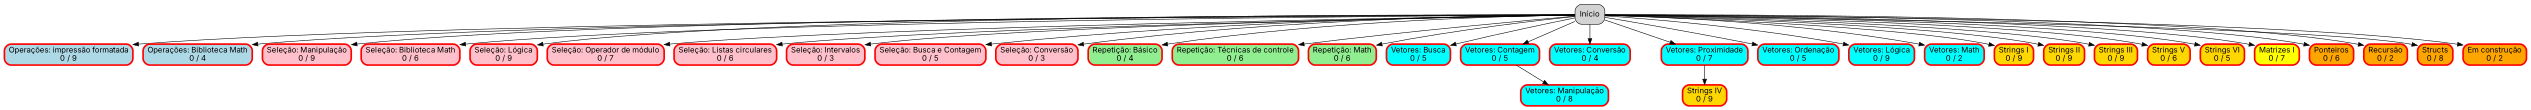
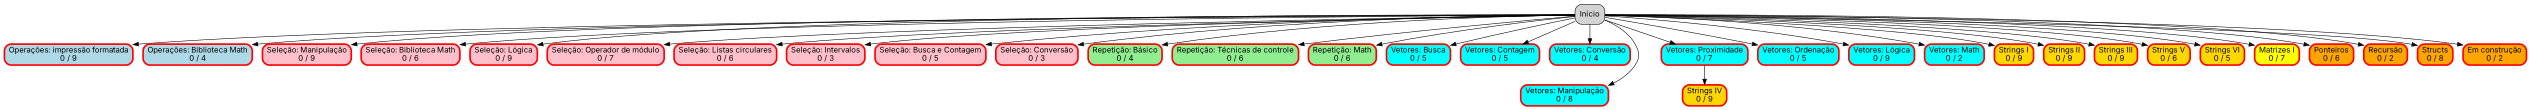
(1530, 74) -> (1638, 49)
